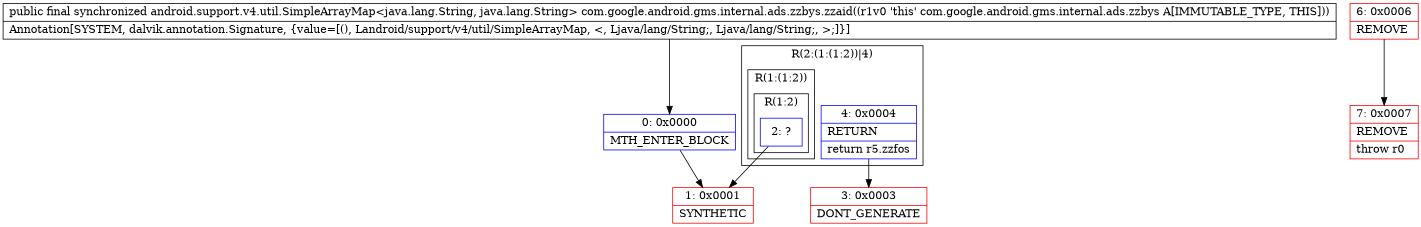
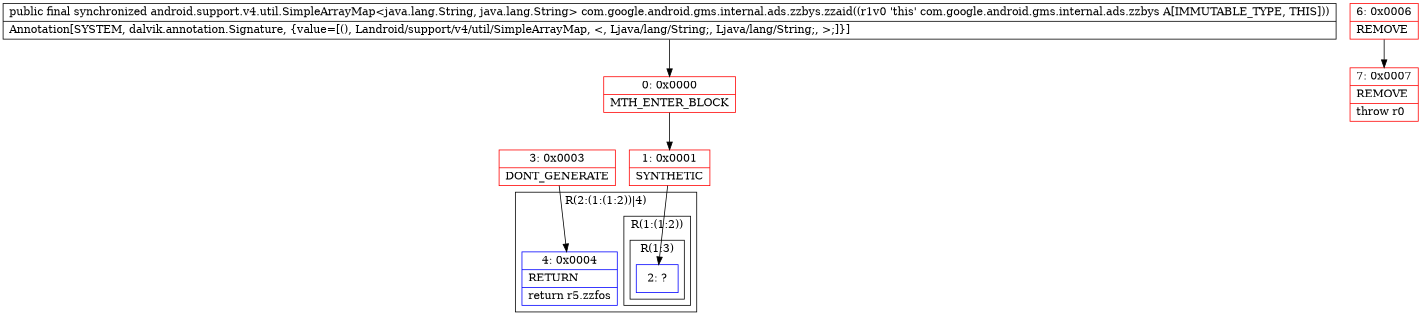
(781, 103) -> (657, 249)
(670, 132) -> (670, 95)
(869, 170) -> (562, 215)
(745, 171) -> (664, 221)
